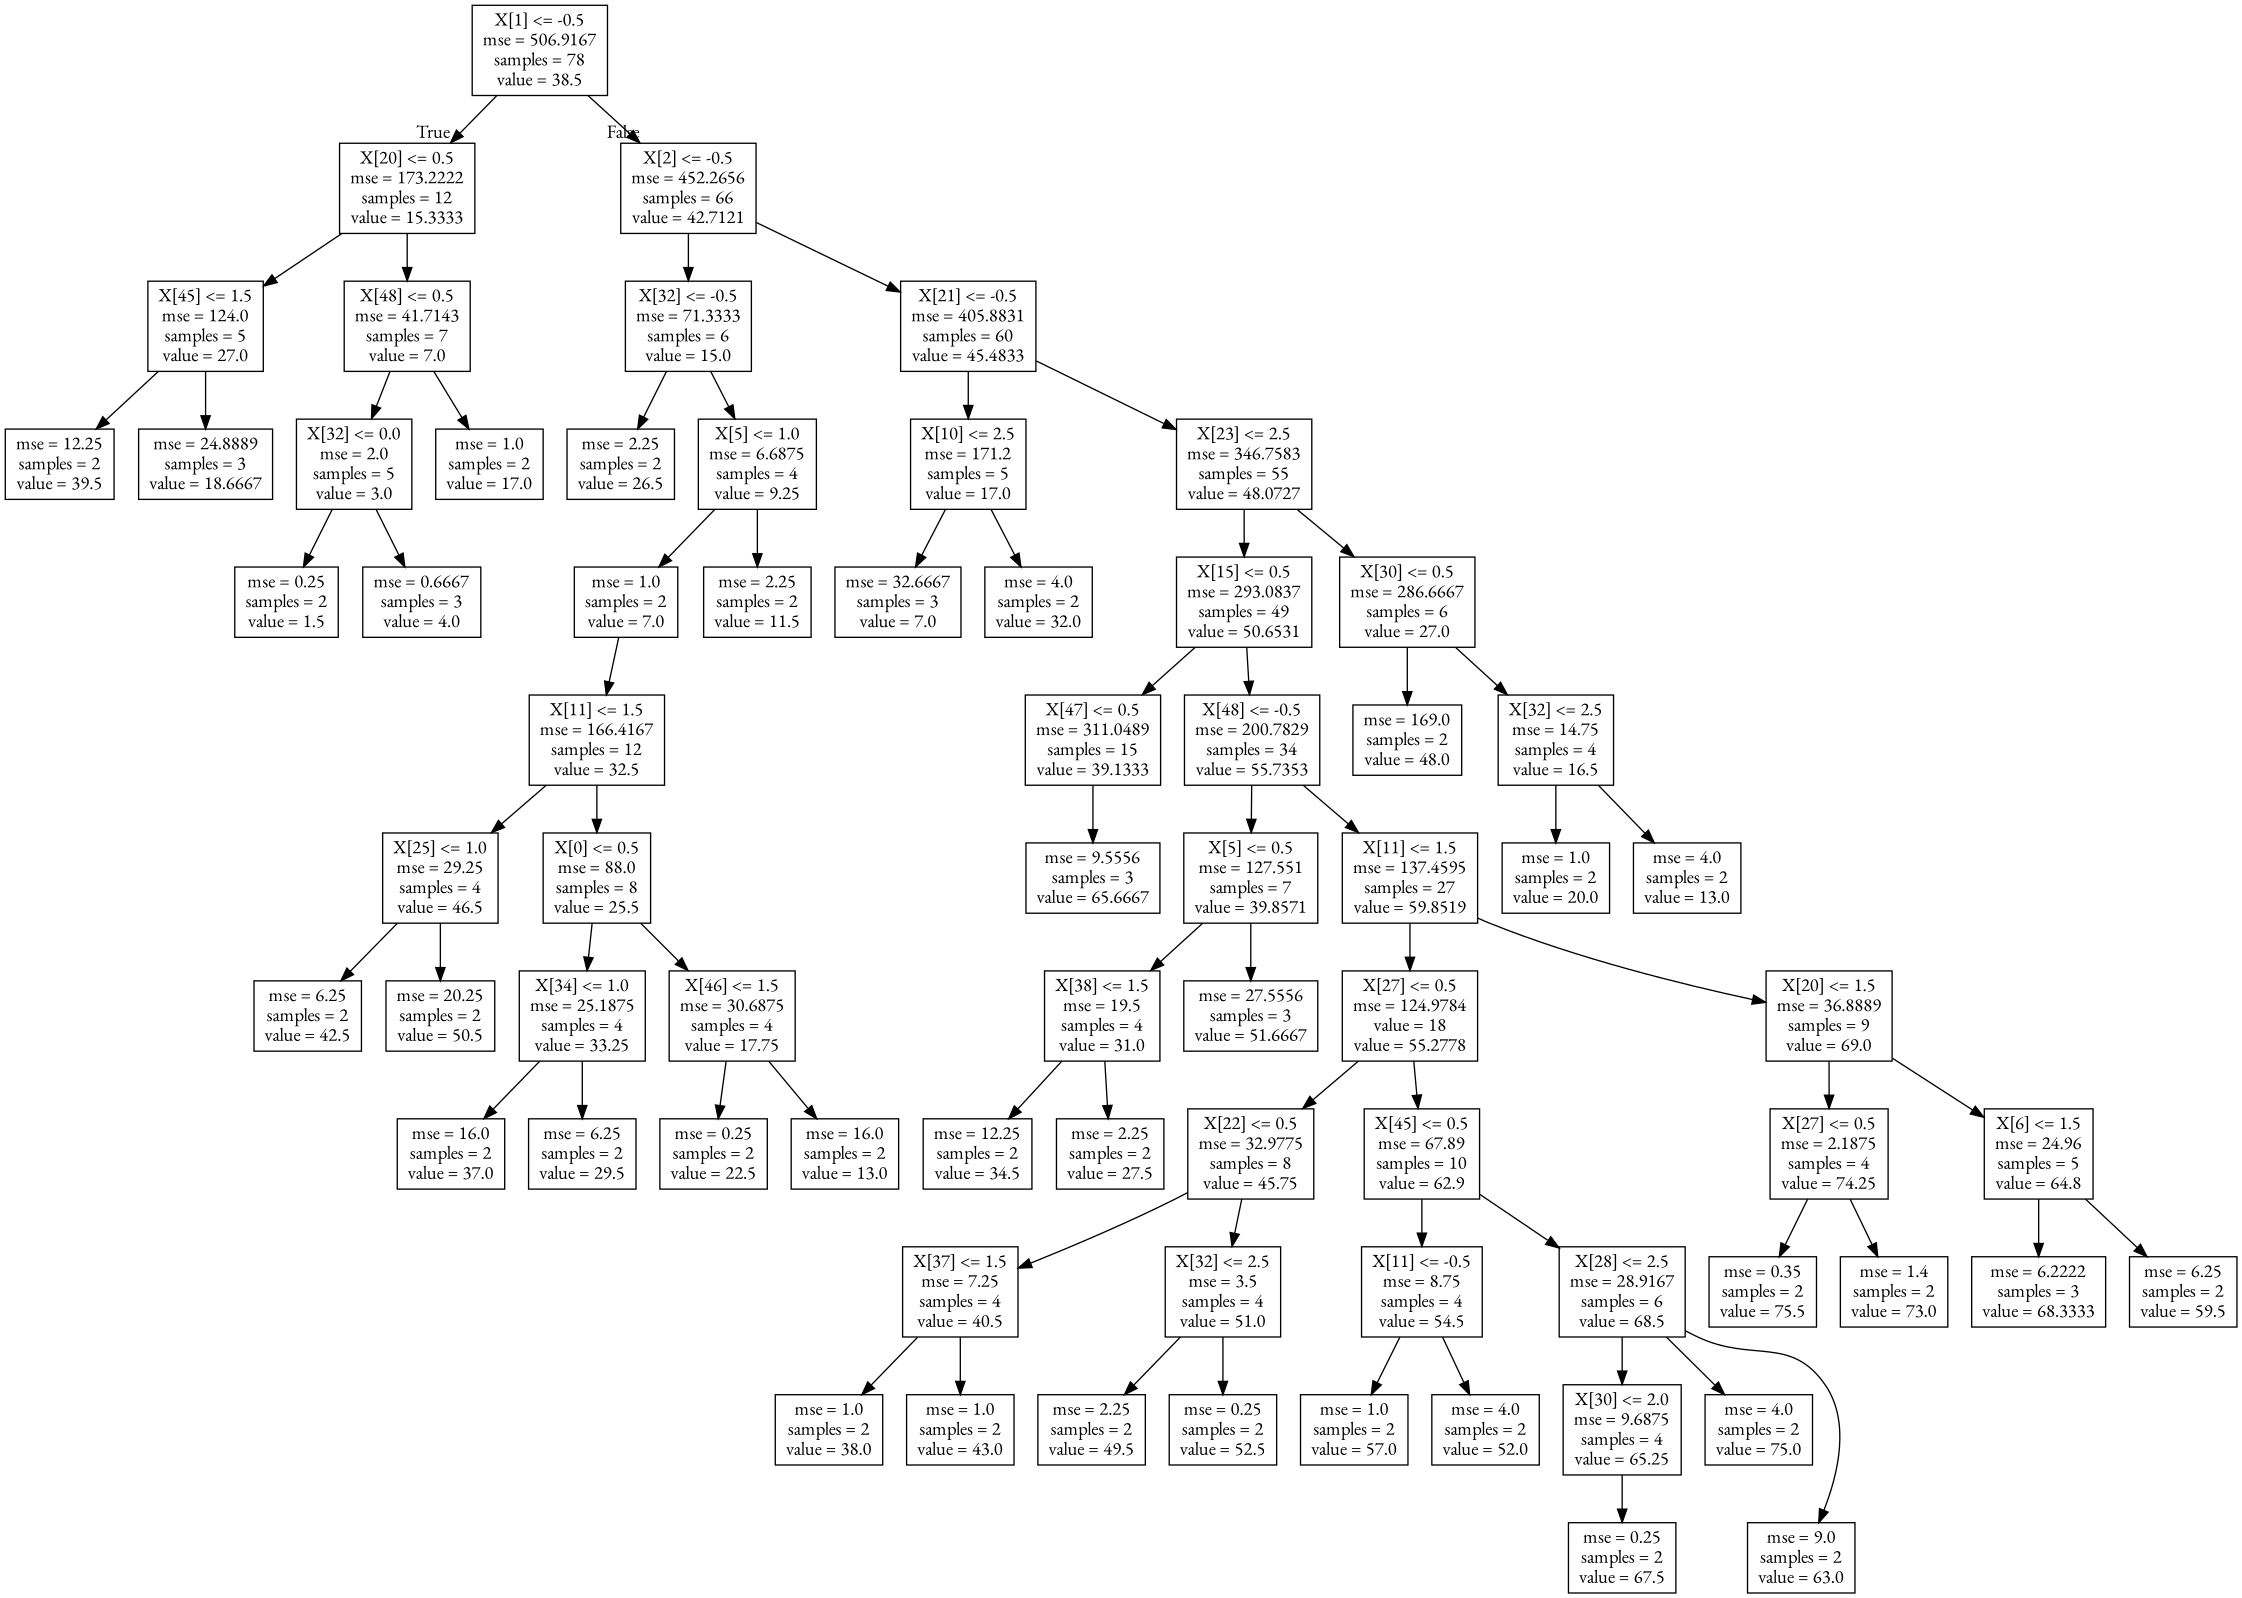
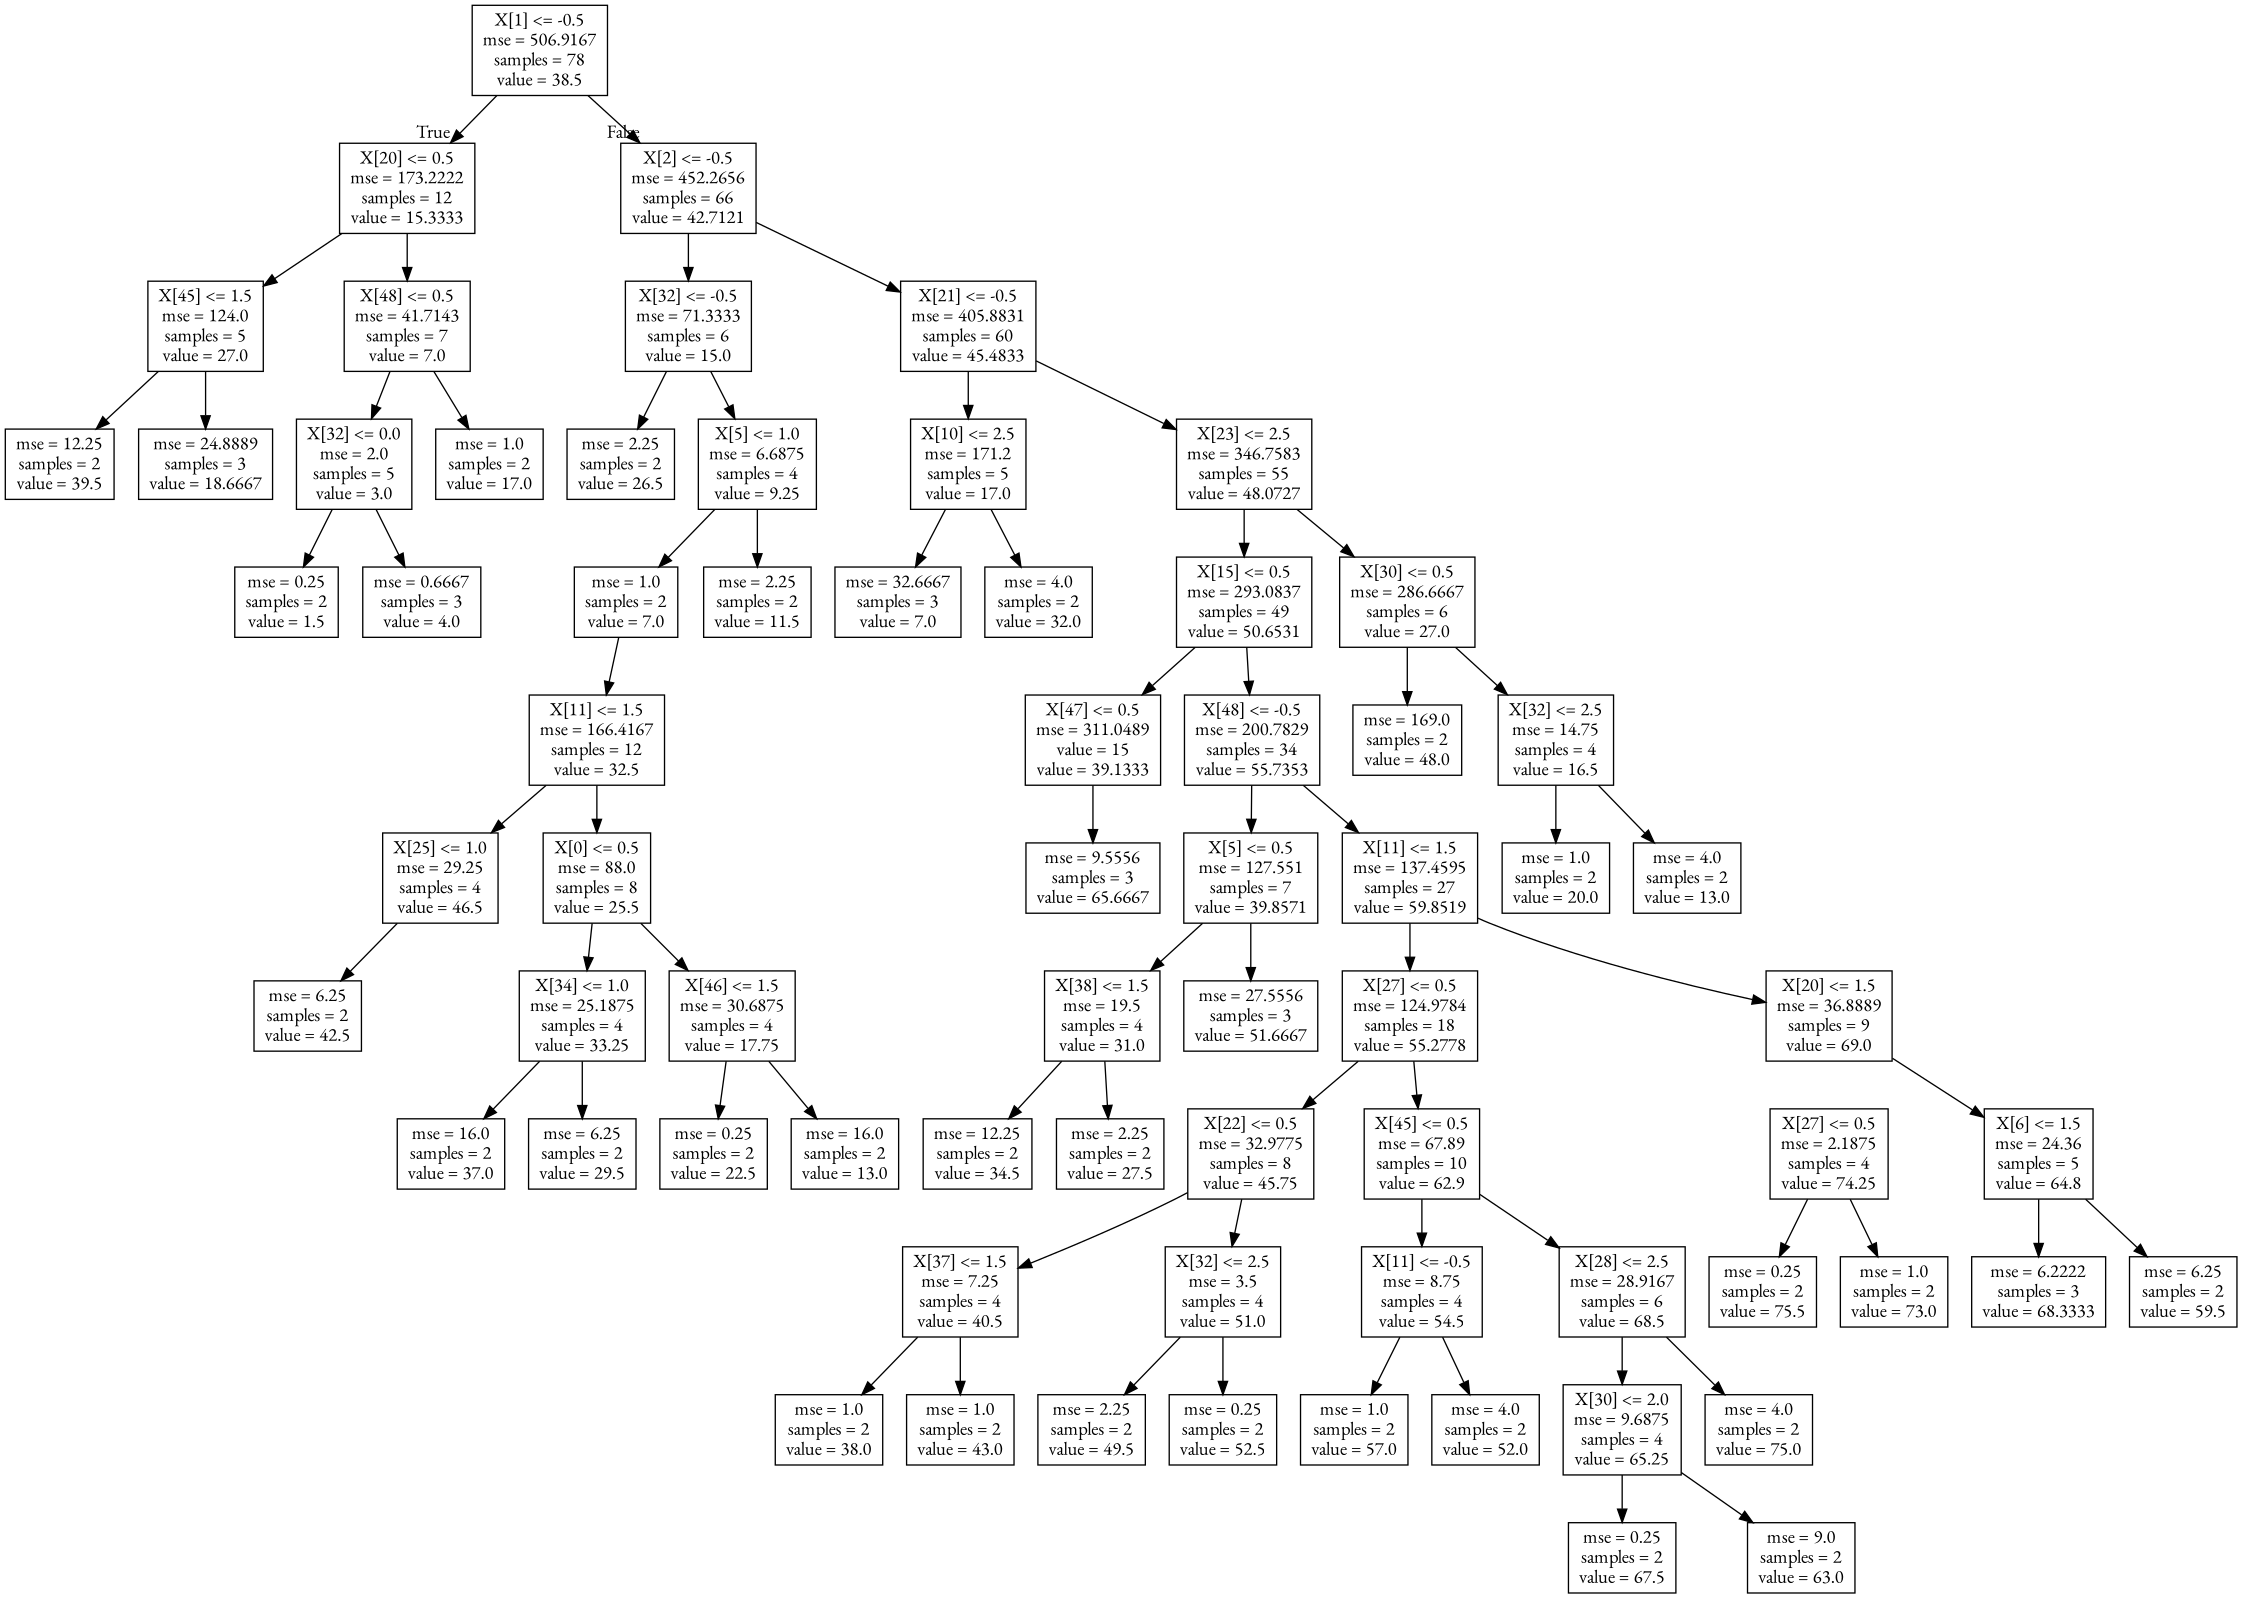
(1093, 740) -> (1093, 740)
(440, 1016) -> none
(1410, 1016) -> (1410, 1016)
(1829, 1078) -> none
(2039, 1154) -> (2039, 1154)
(1763, 1292) -> (1763, 1292)
(1894, 1292) -> (1894, 1292)
(1817, 1376) -> (1712, 1494)
